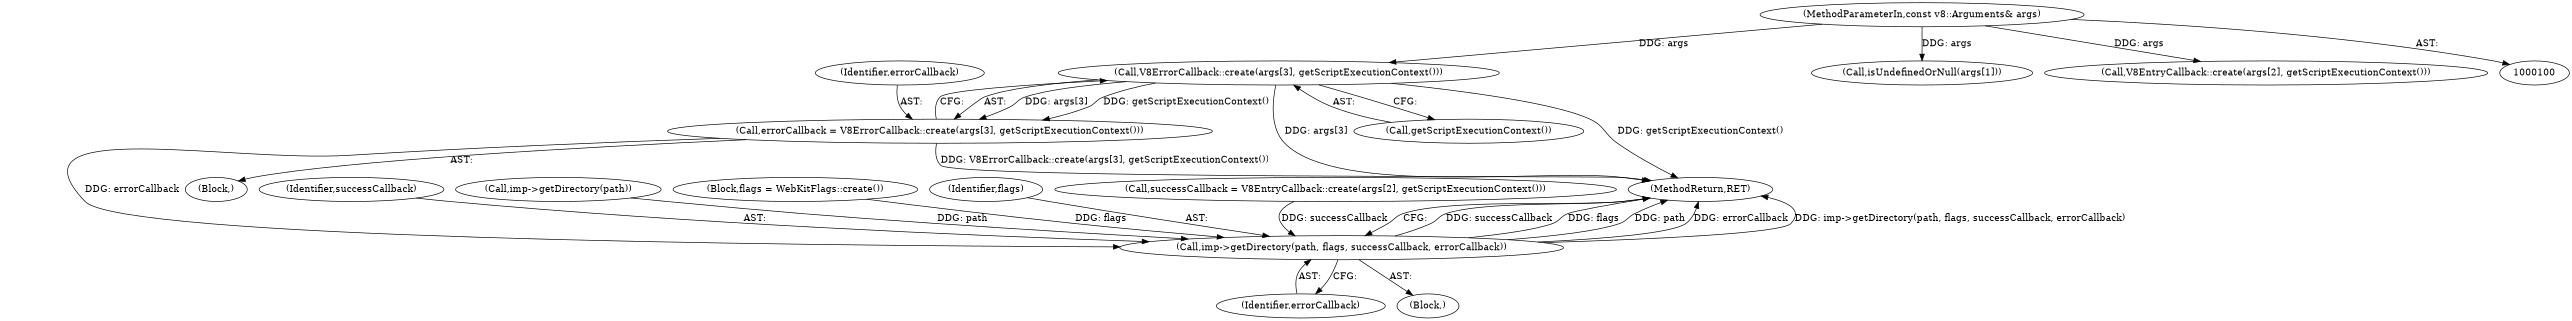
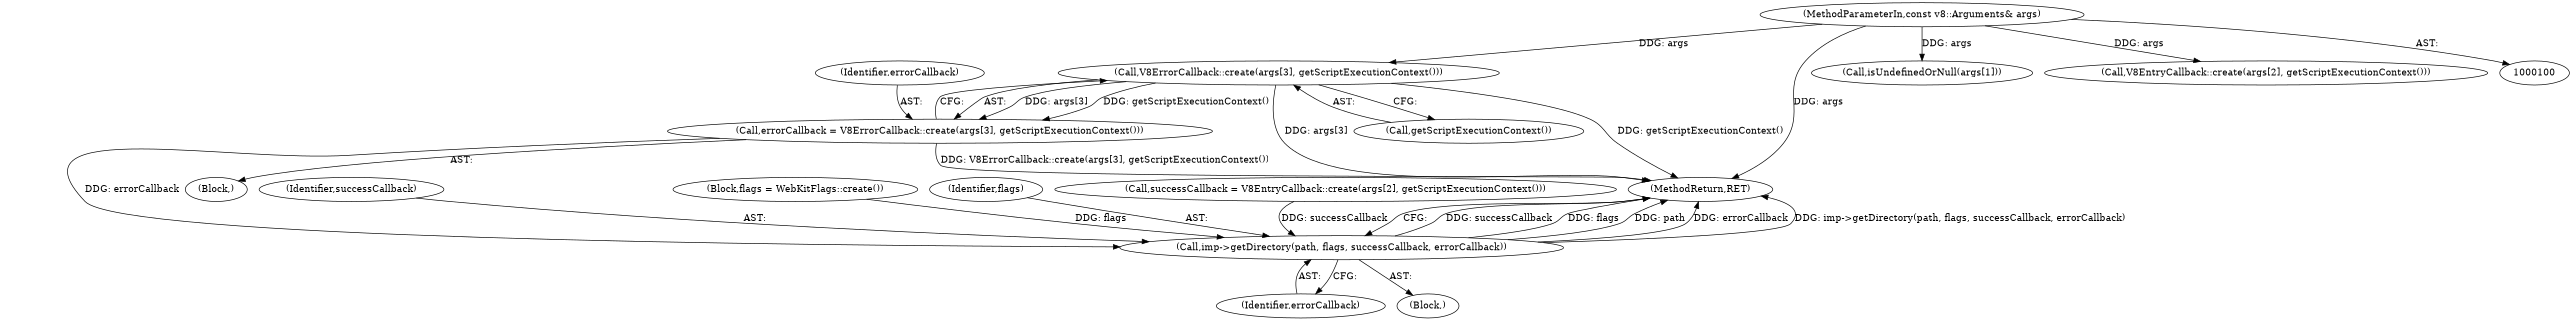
none -> (1794, 95)
(558, 189) -> none
